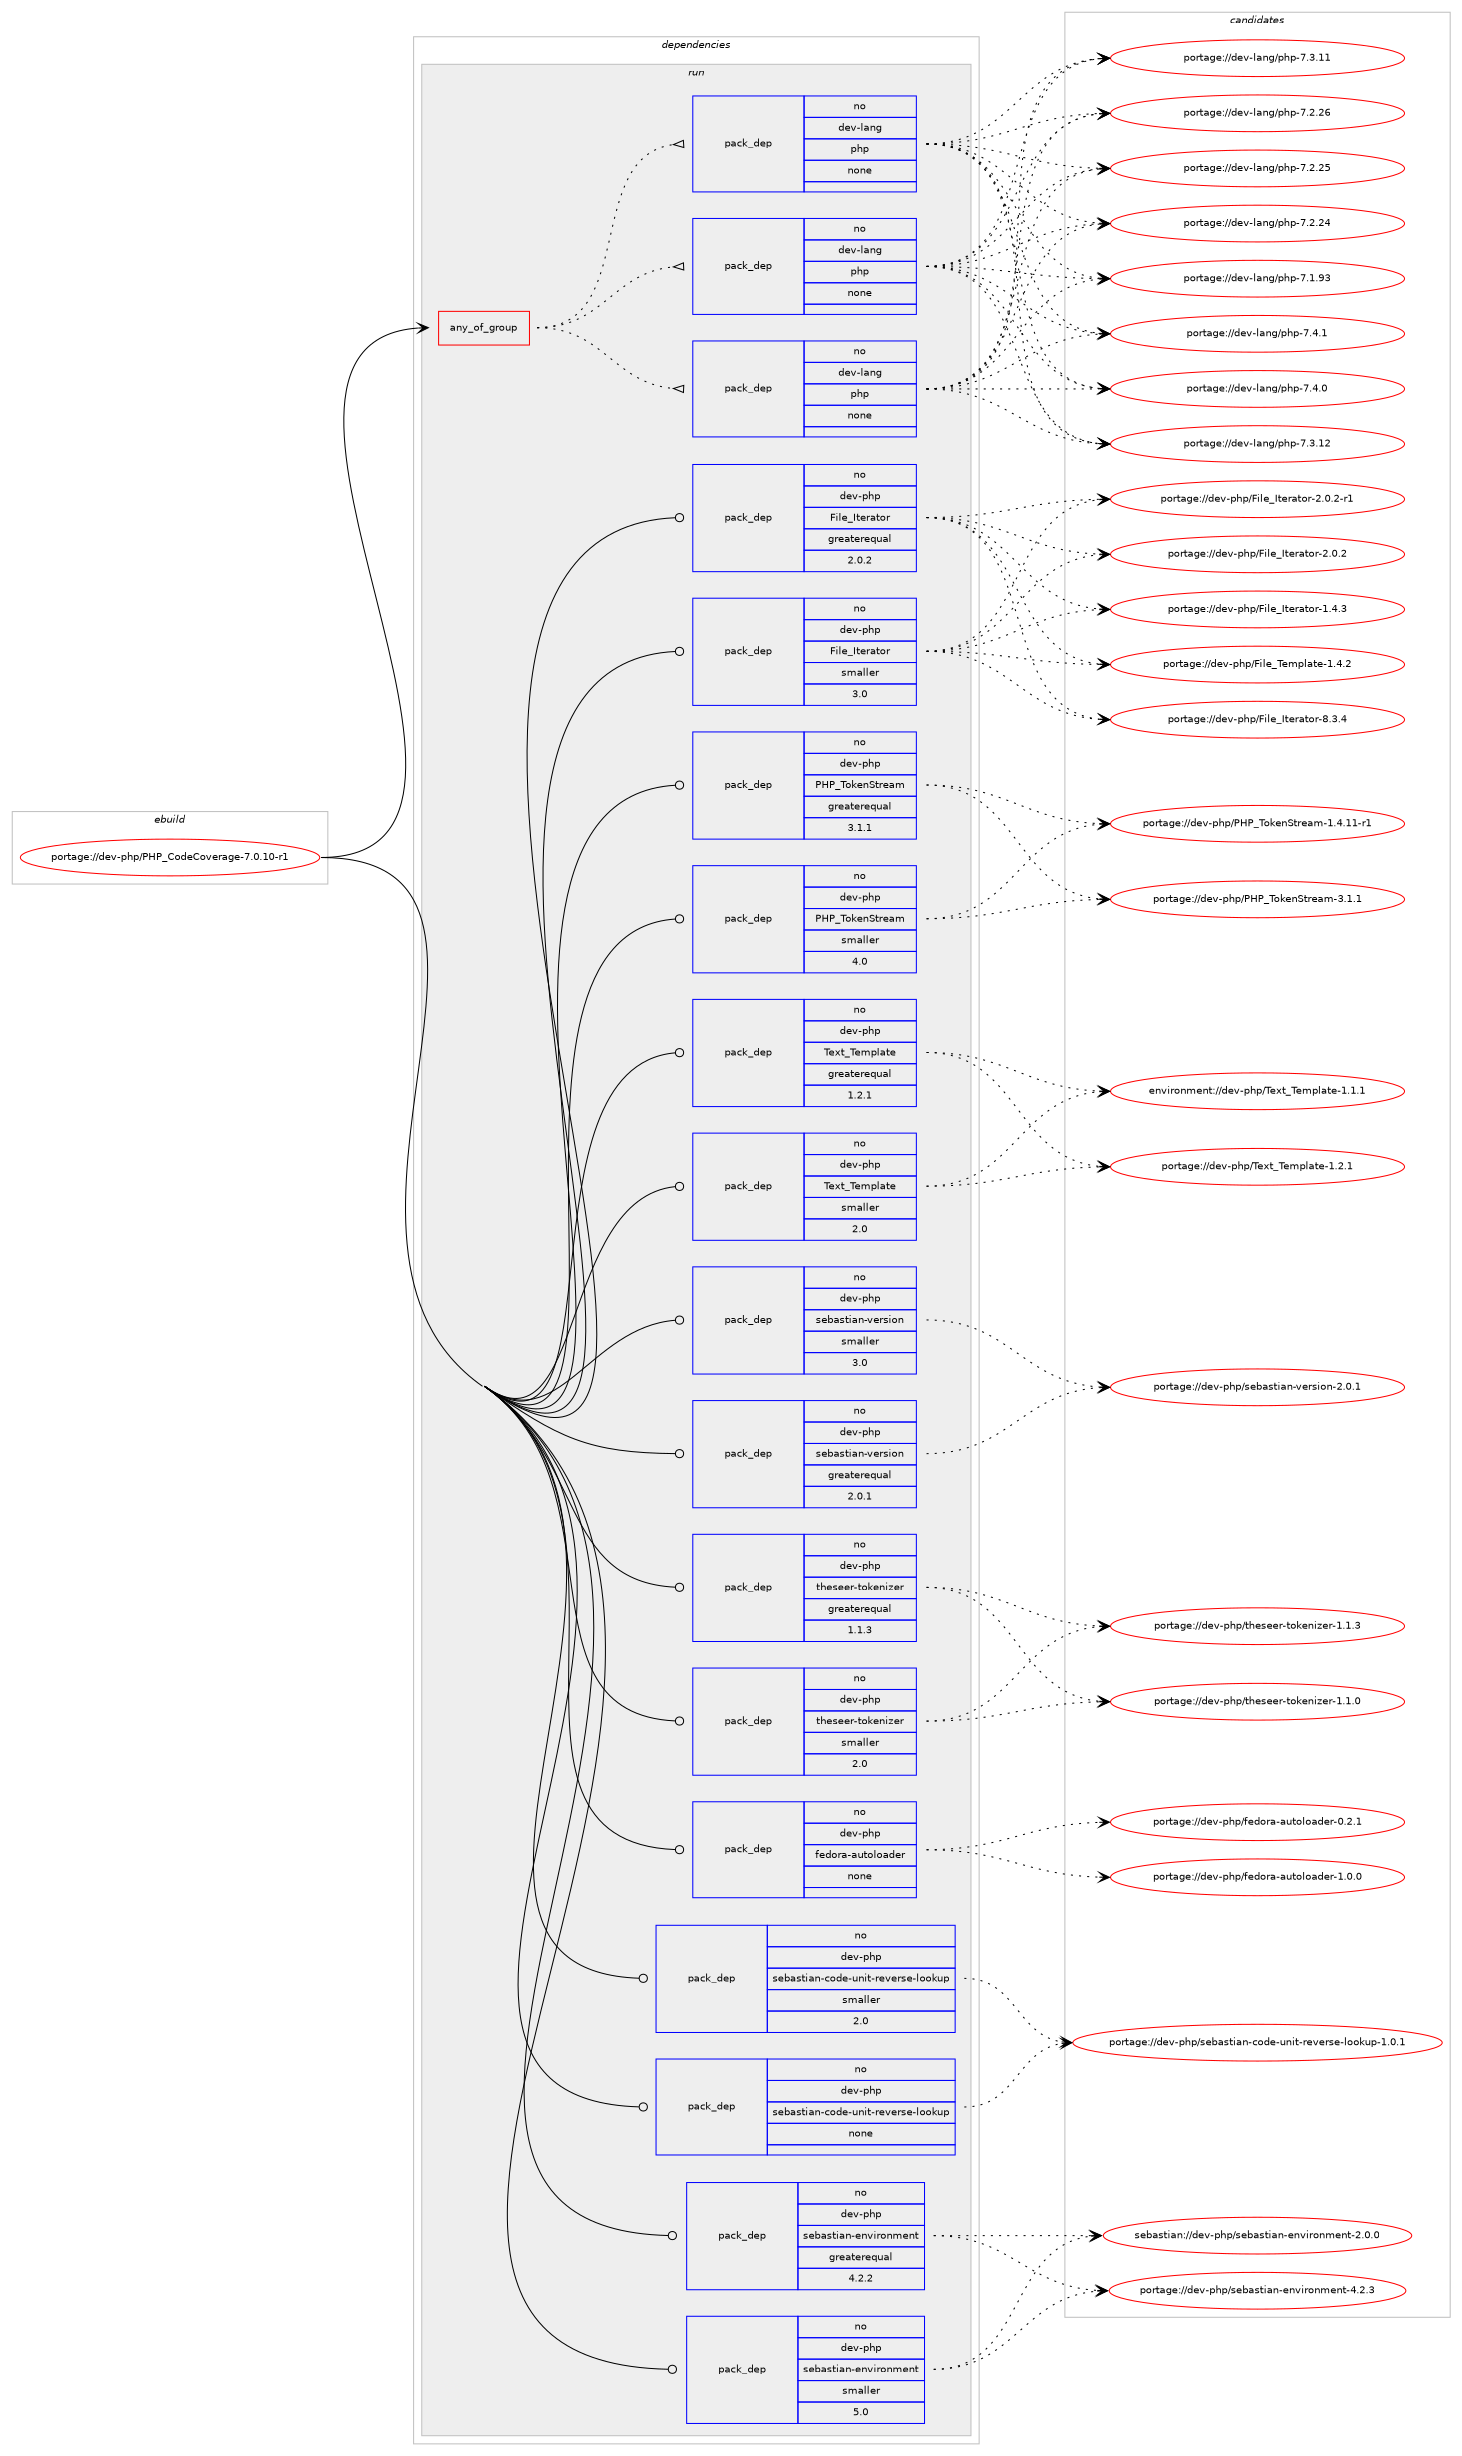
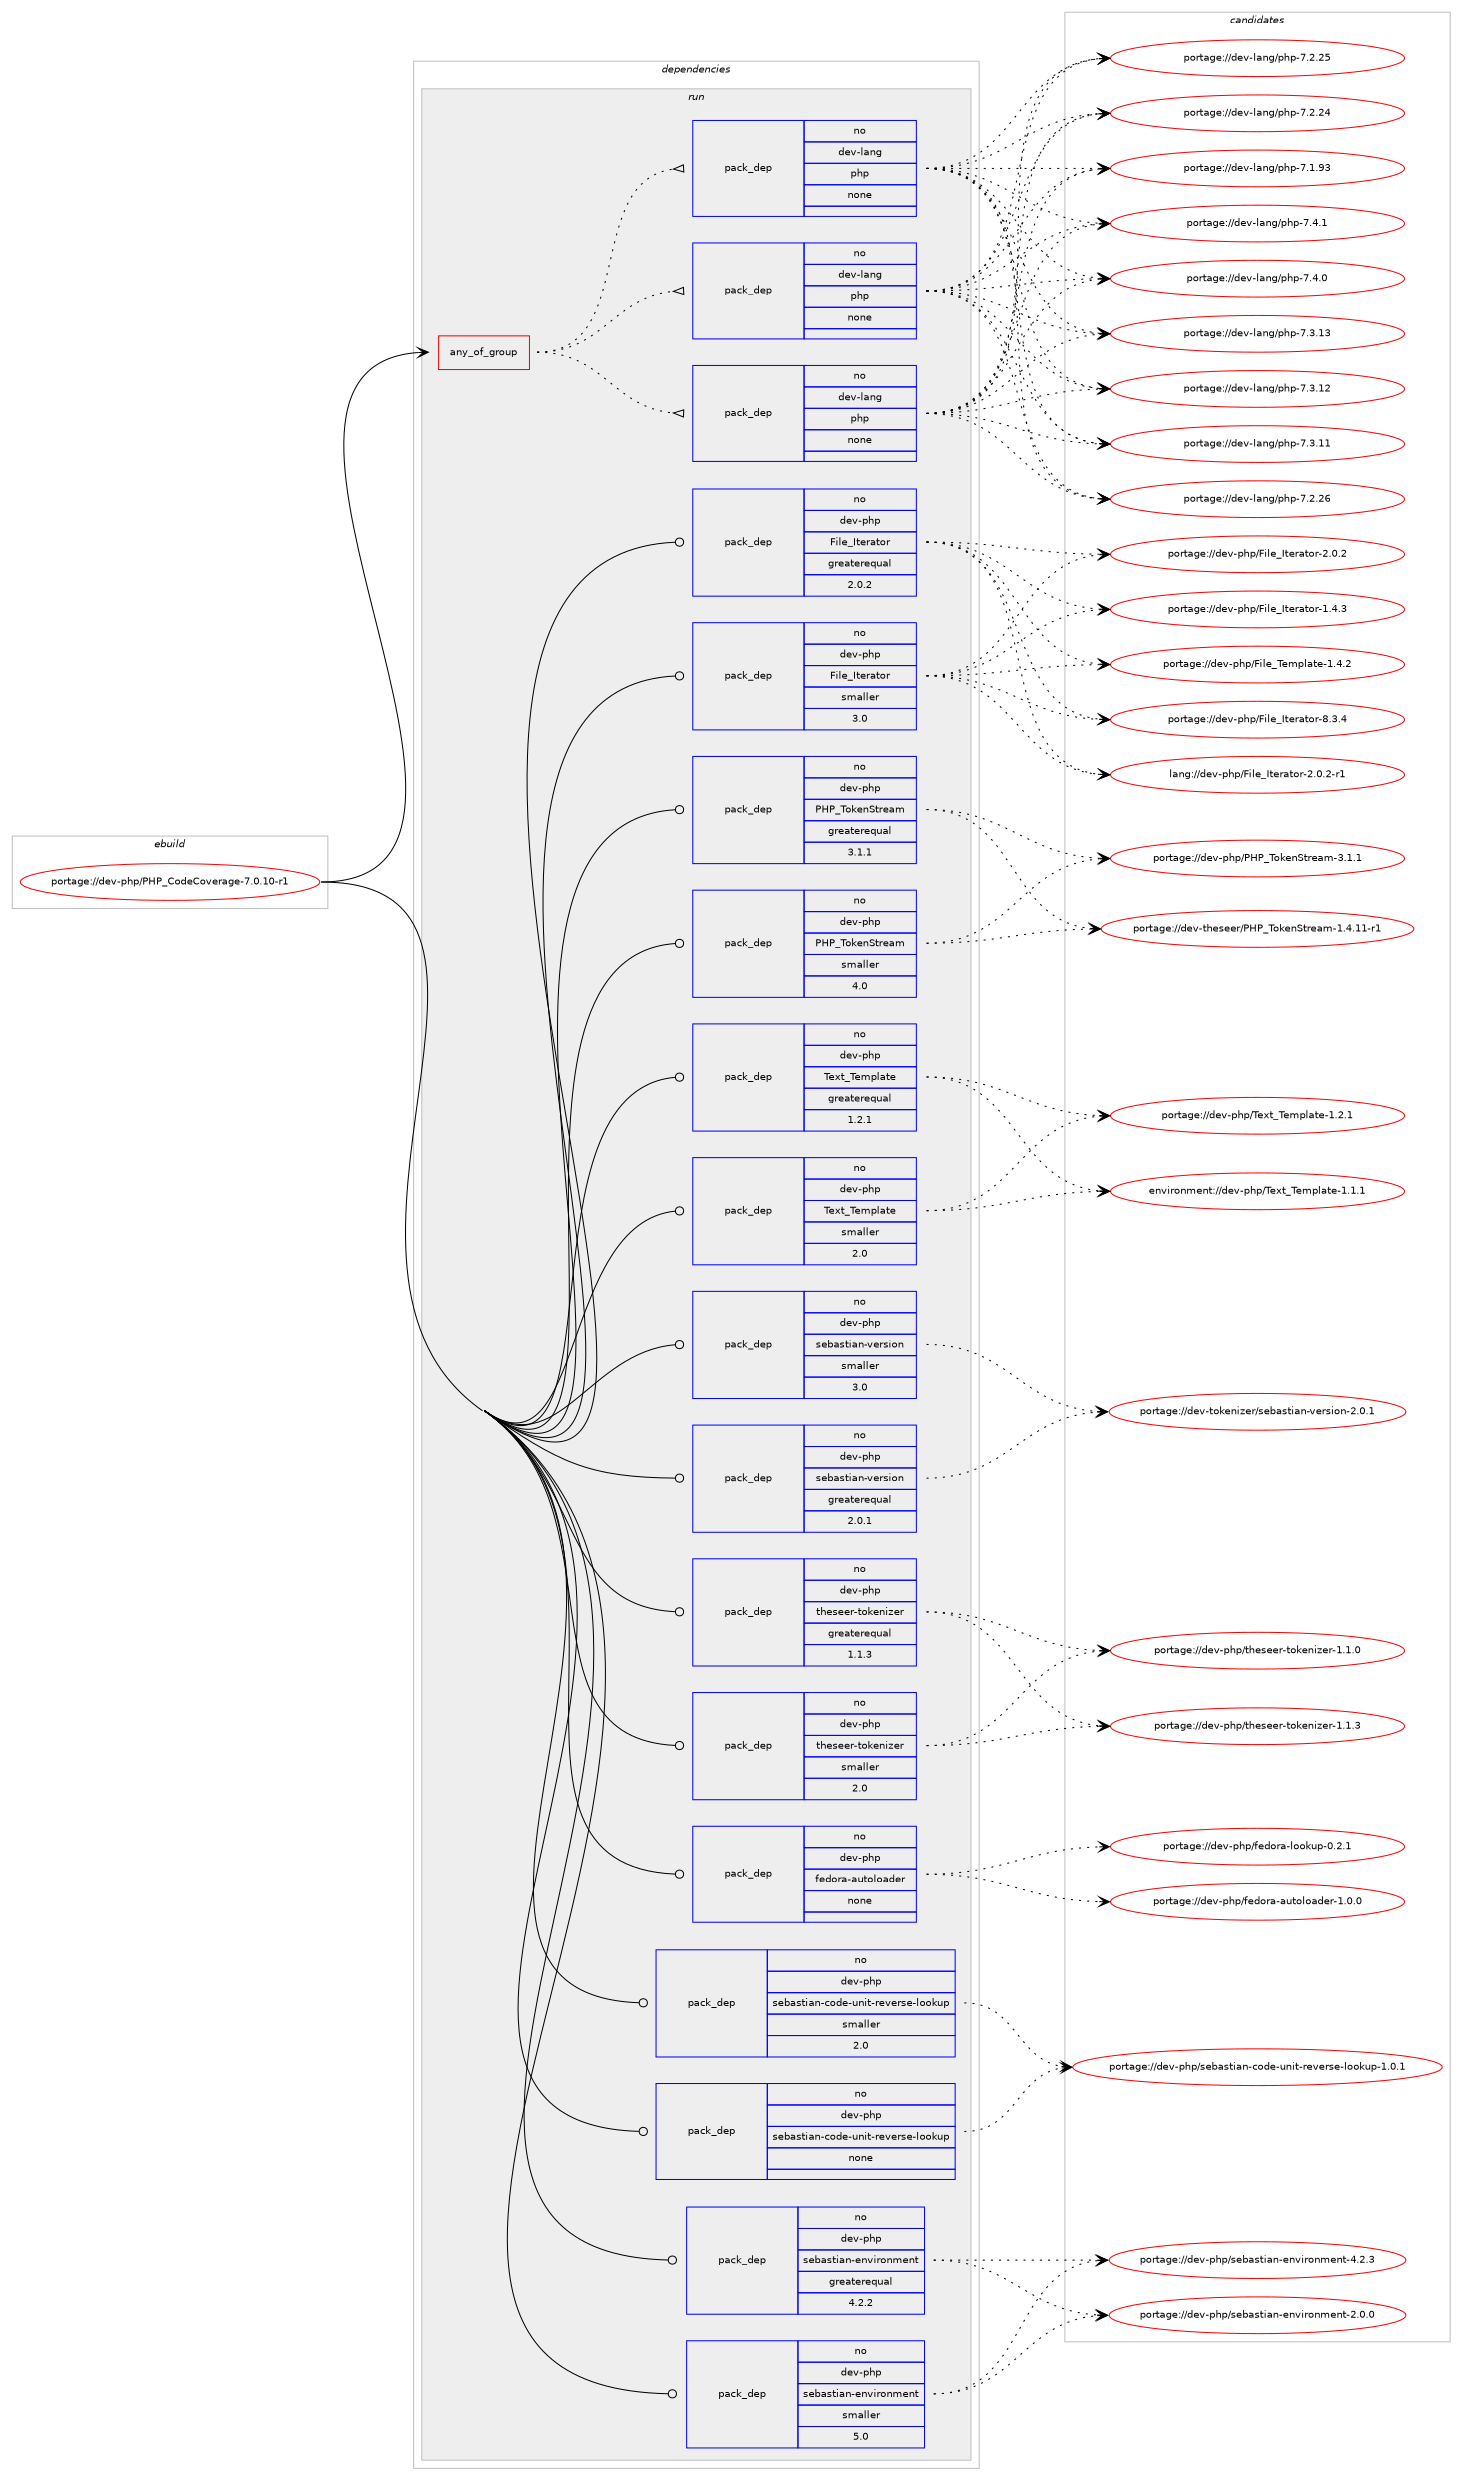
none -> (1258, 334)
(1258, 499) -> (1258, 775)
(1258, 824) -> (1258, 929)
(1258, 1387) -> (1258, 1412)
(1258, 1822) -> (1258, 1847)
(1258, 2236) -> (1258, 2315)
